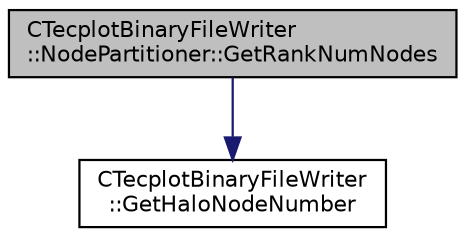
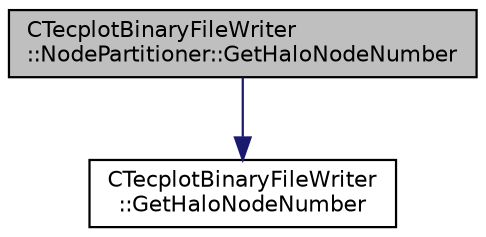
(233, 44) -> (243, 44)
